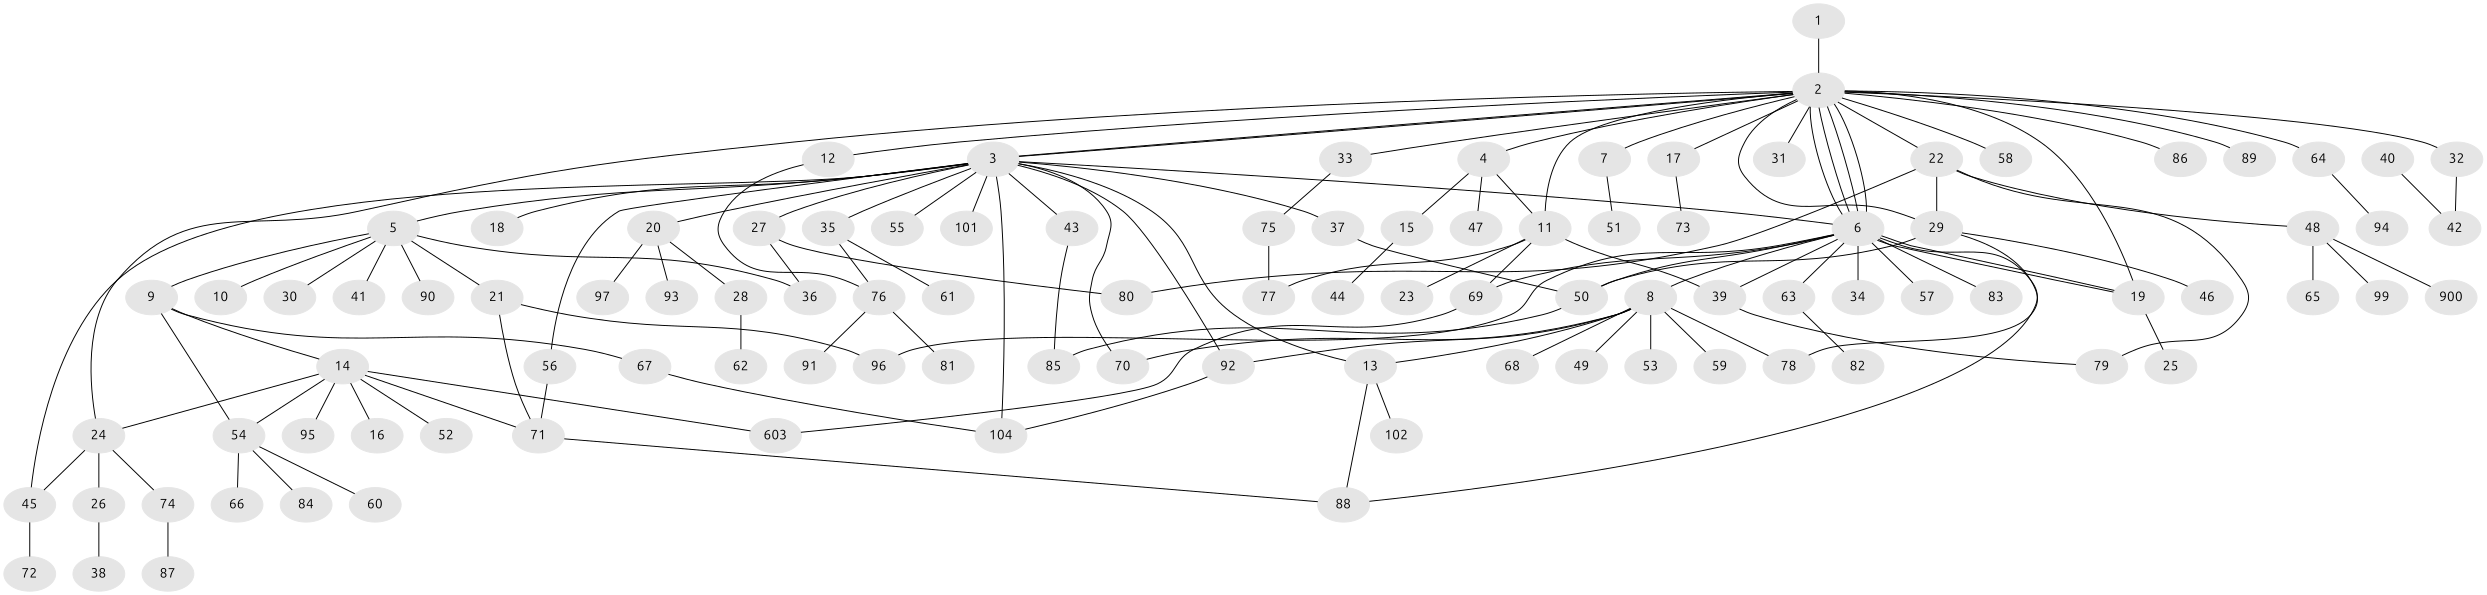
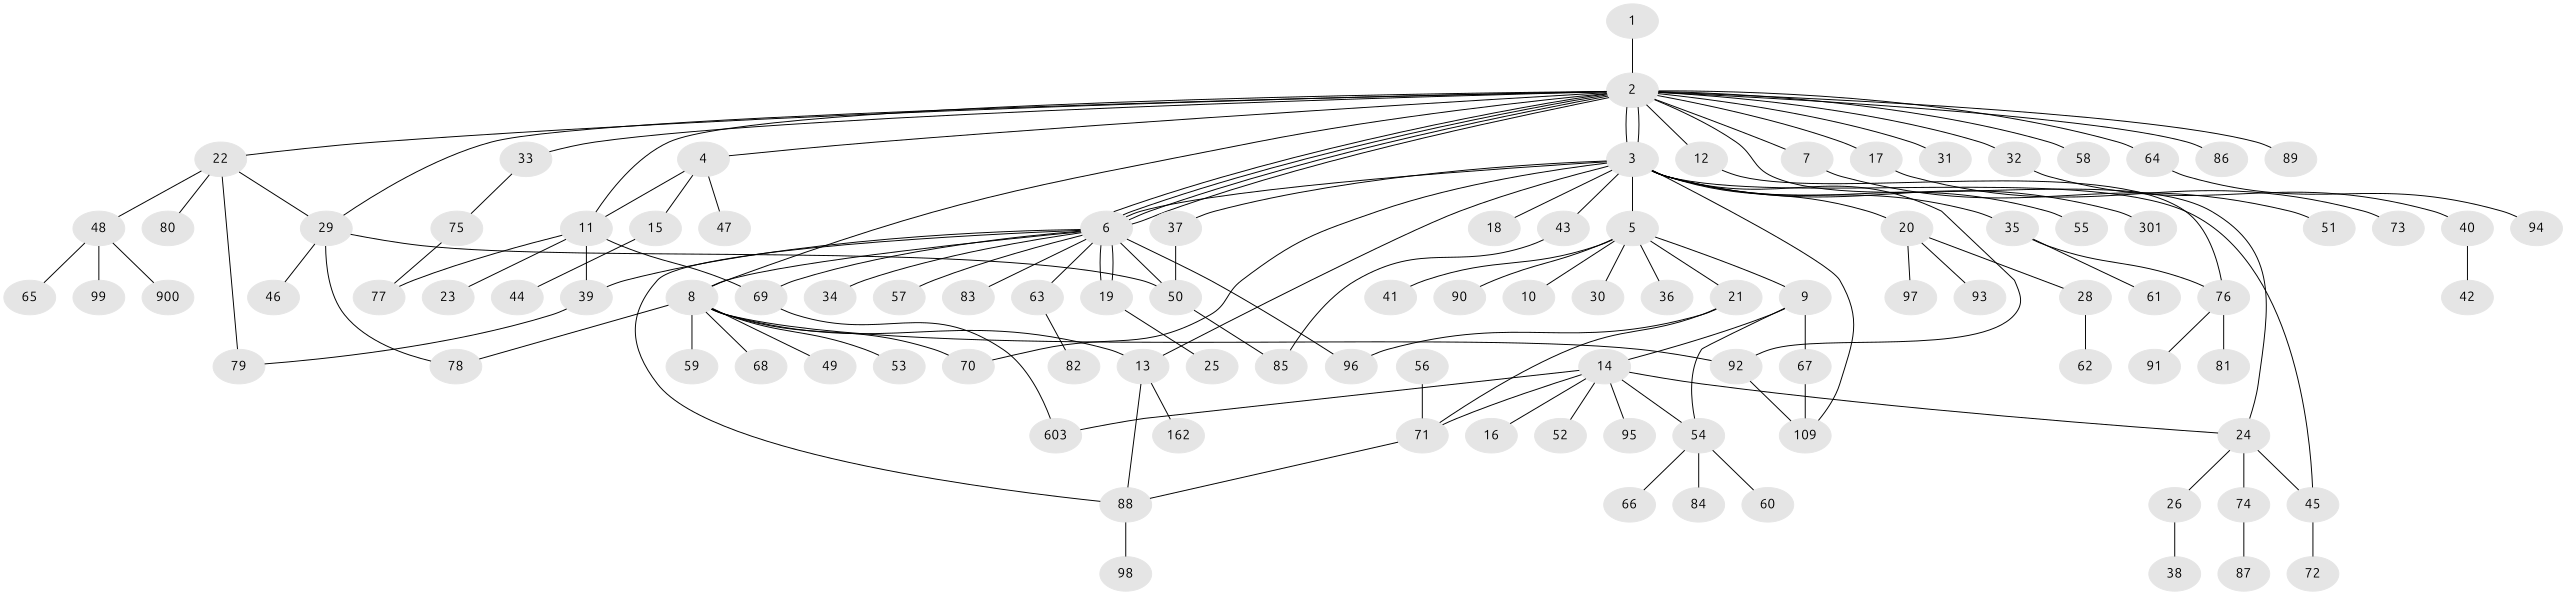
(2025, 133) -> (1153, 162)
(2456, 194) -> (2241, 194)
(715, 196) -> none
(759, 228) -> none
(966, 228) -> (2151, 228)
(1001, 436) -> (1805, 436)
(1396, 436) -> (1179, 436)
none -> (1126, 574)
